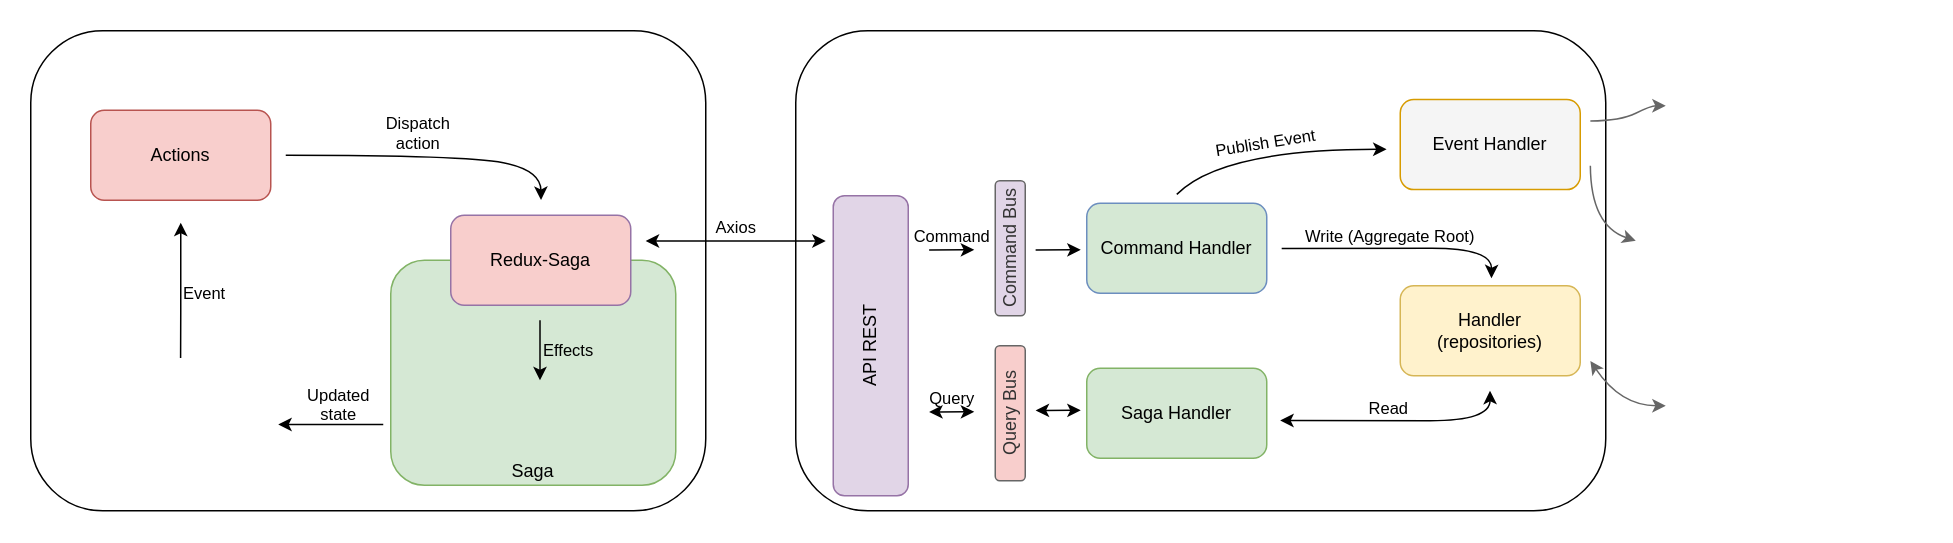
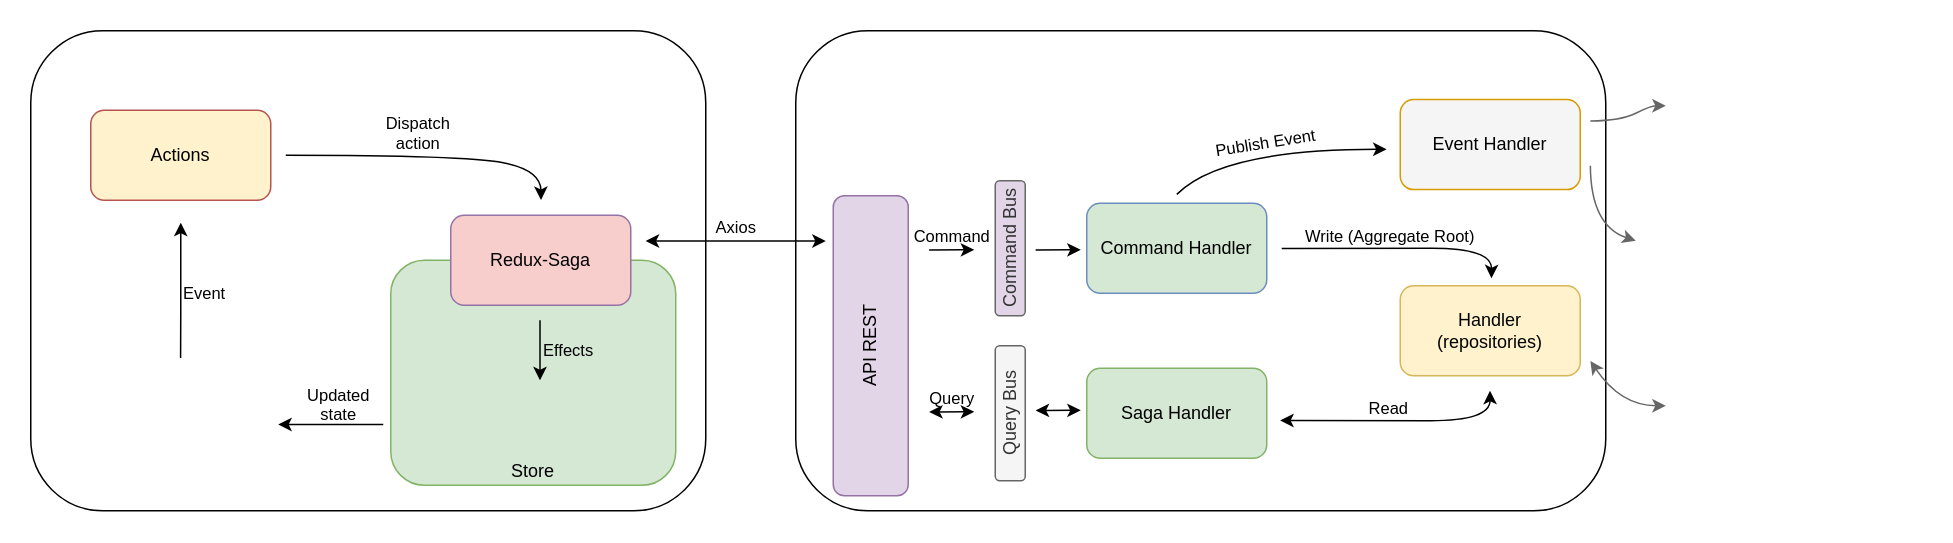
(181, 155) -> (181, 155)
(1010, 413) -> (1010, 413)
(533, 470) -> (533, 470)
